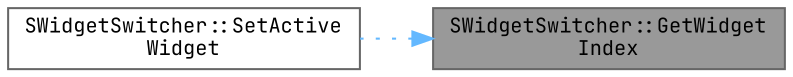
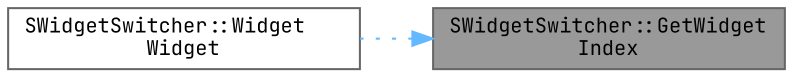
(184, 39) -> (184, 39)
